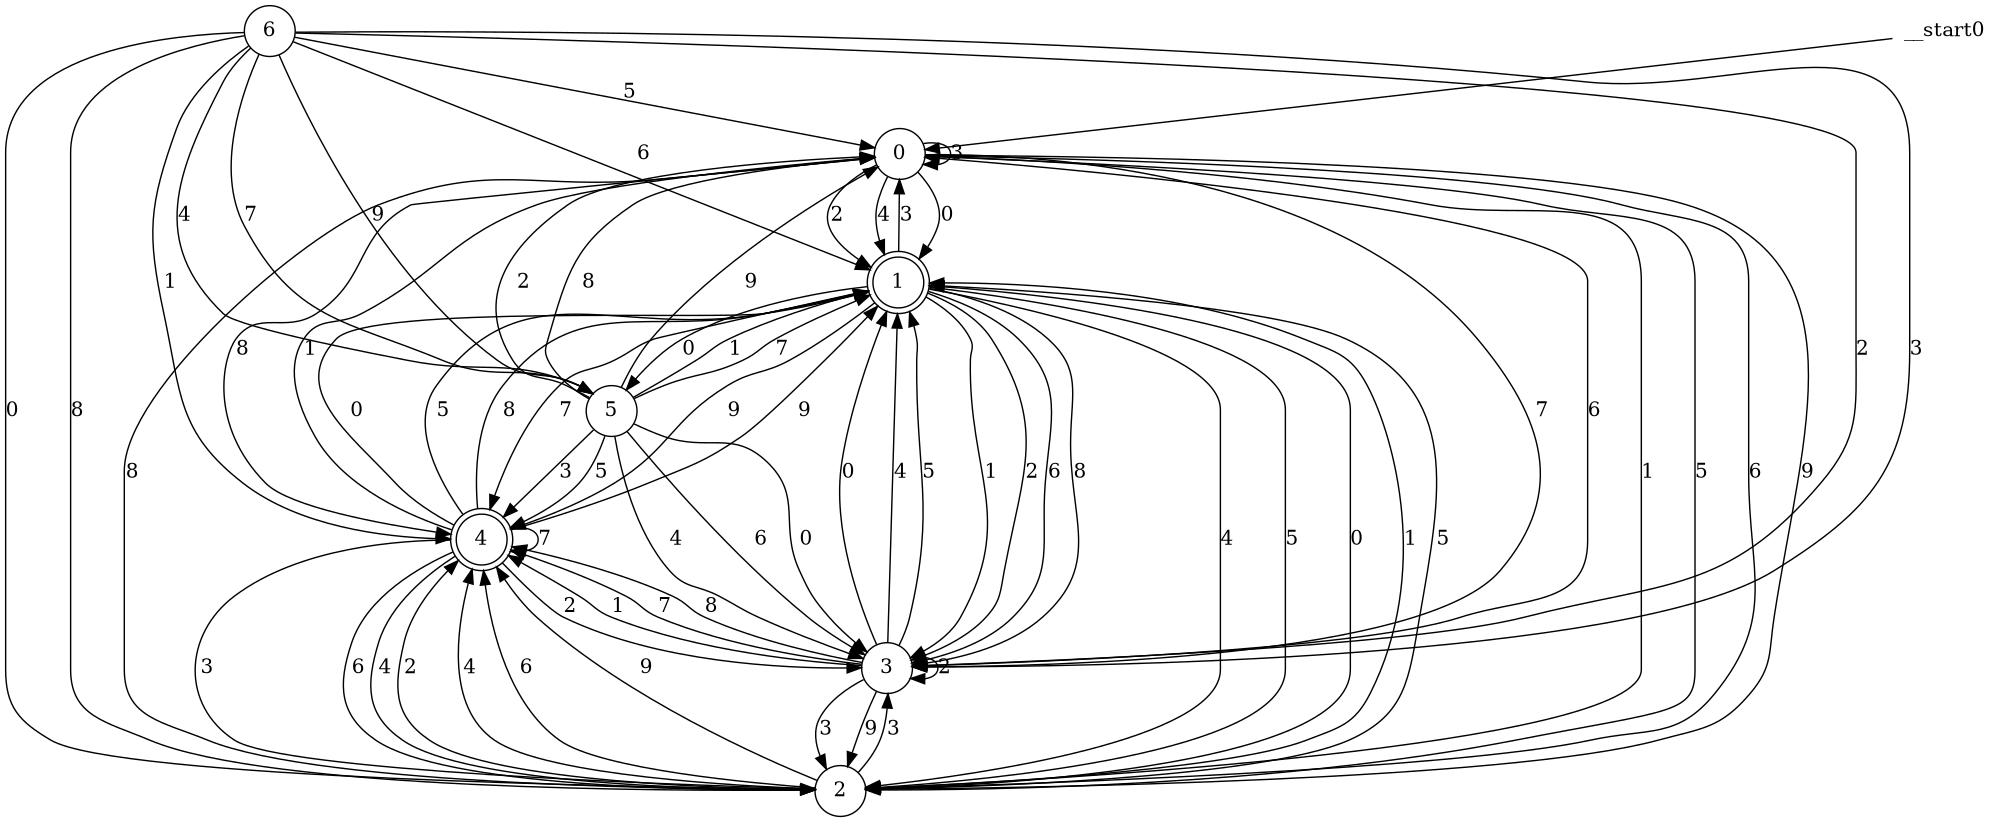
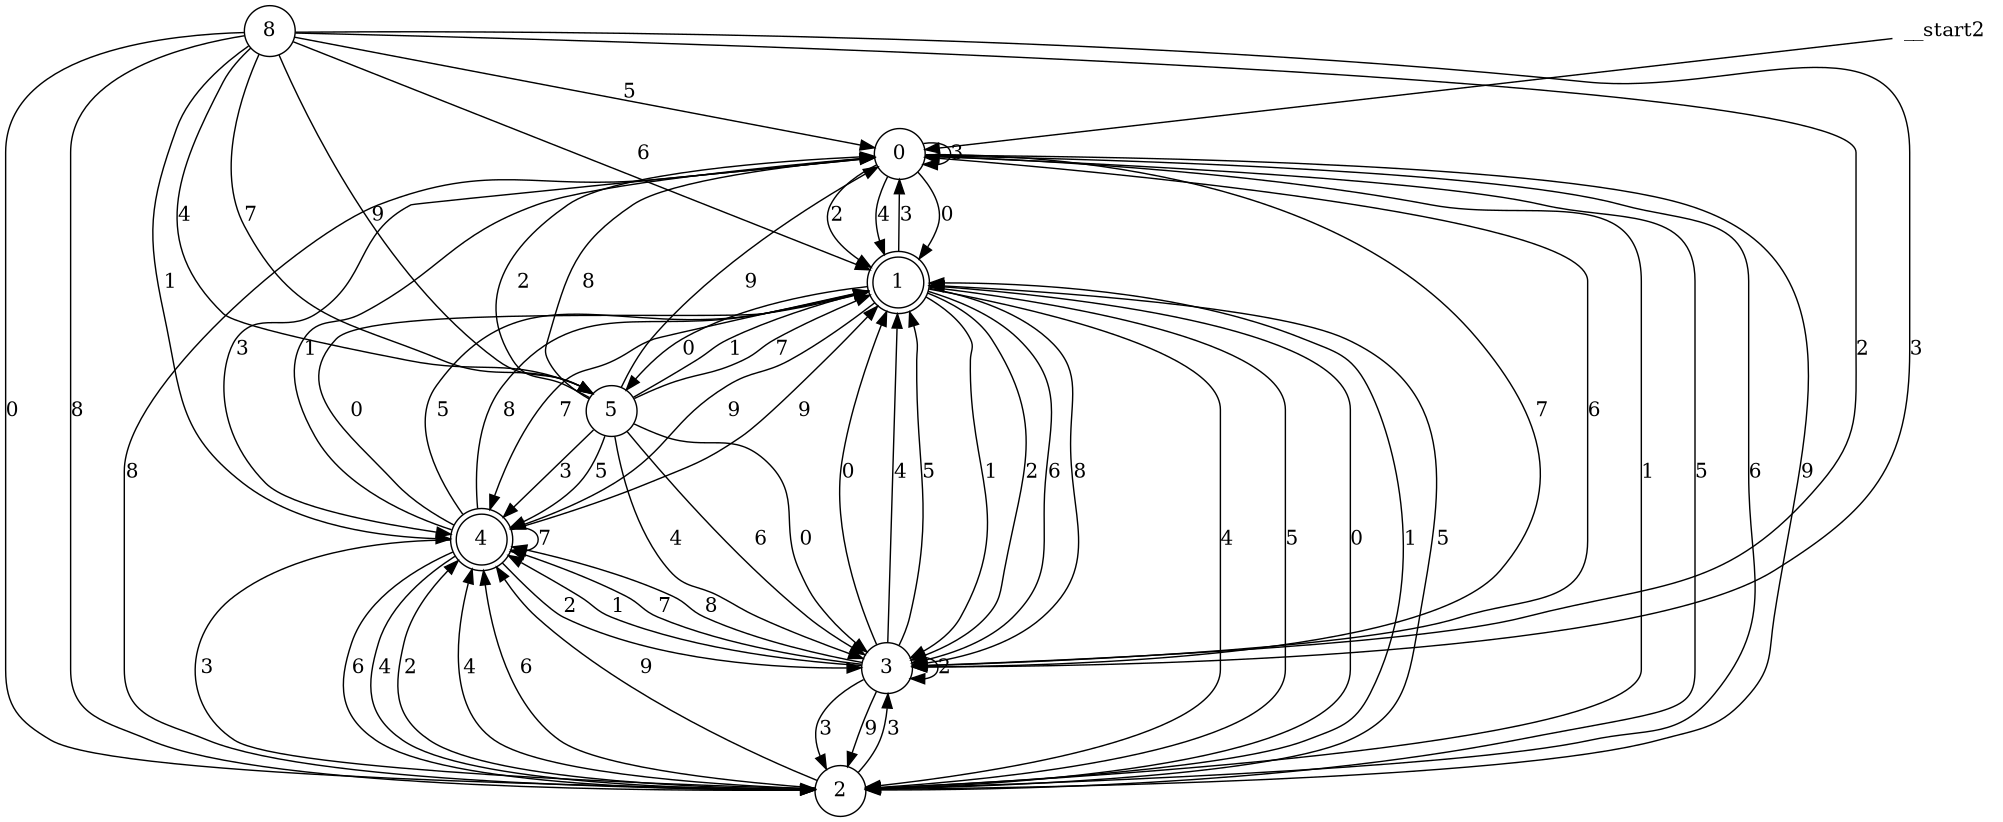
(270, 31) -> (270, 31)
(1945, 31) -> (1945, 31)
(243, 350) -> (243, 350)
